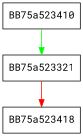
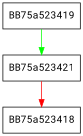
(42, 16) -> (42, 16)
(42, 68) -> (42, 68)
